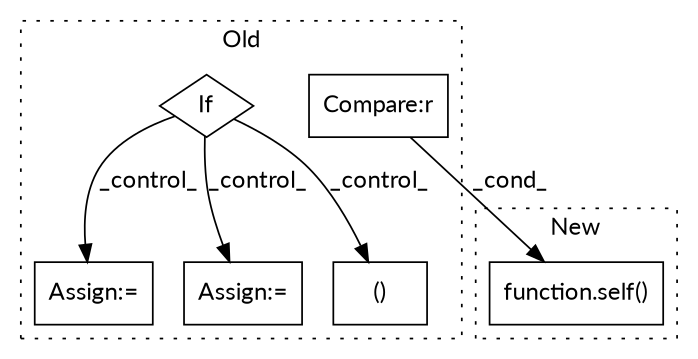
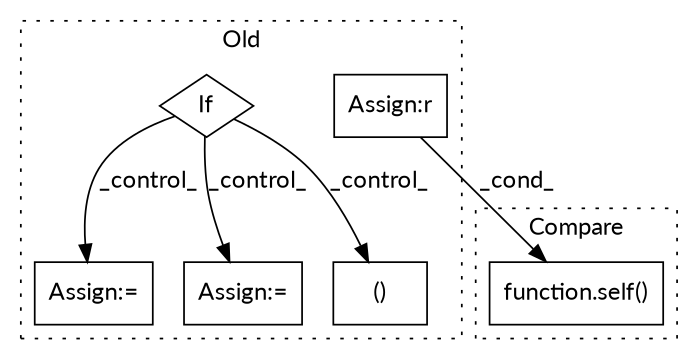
(378, 106) -> (391, 106)
(576, 228) -> (576, 228)
